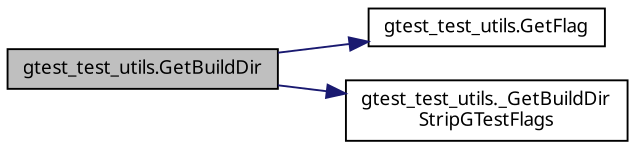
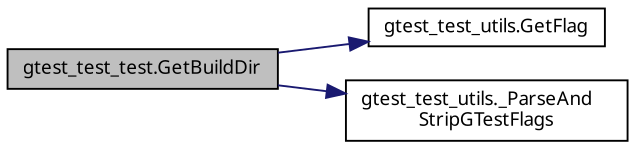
(143, 69) -> (143, 69)
(487, 111) -> (487, 111)
